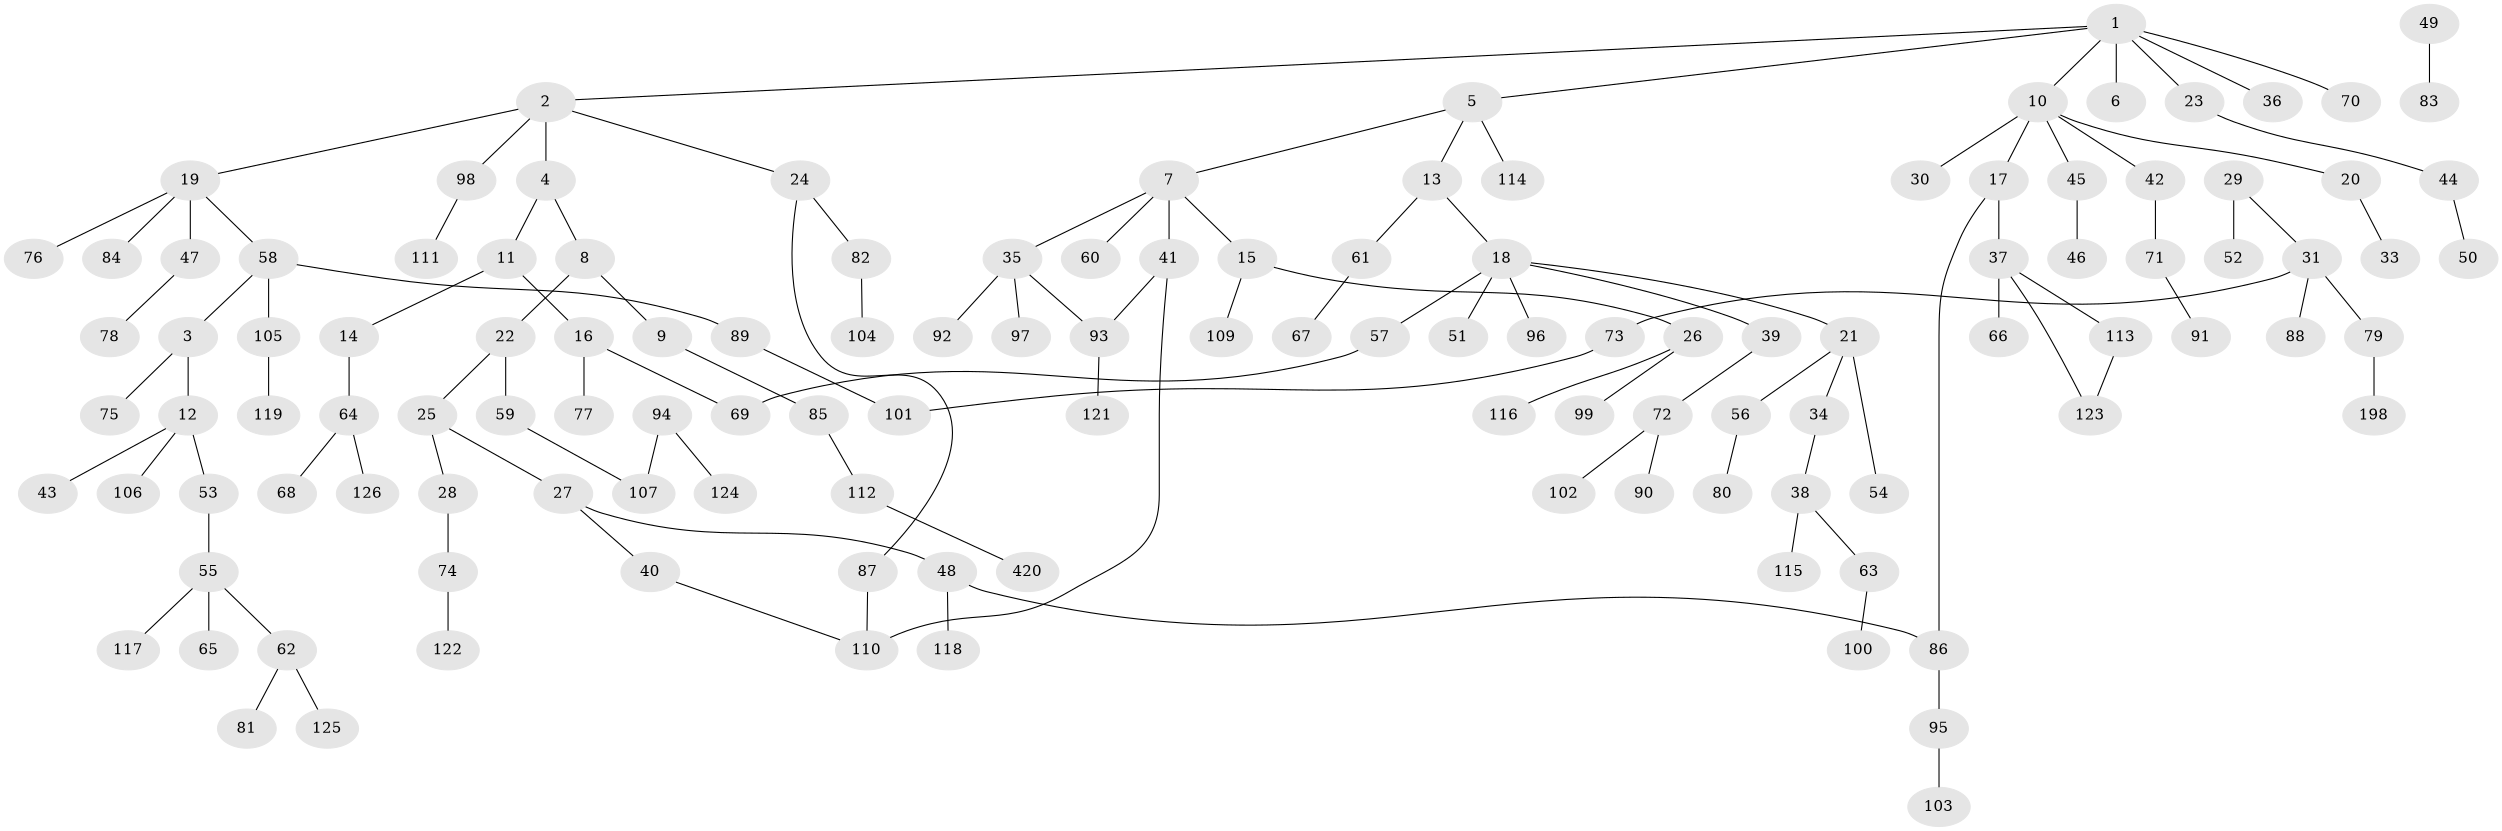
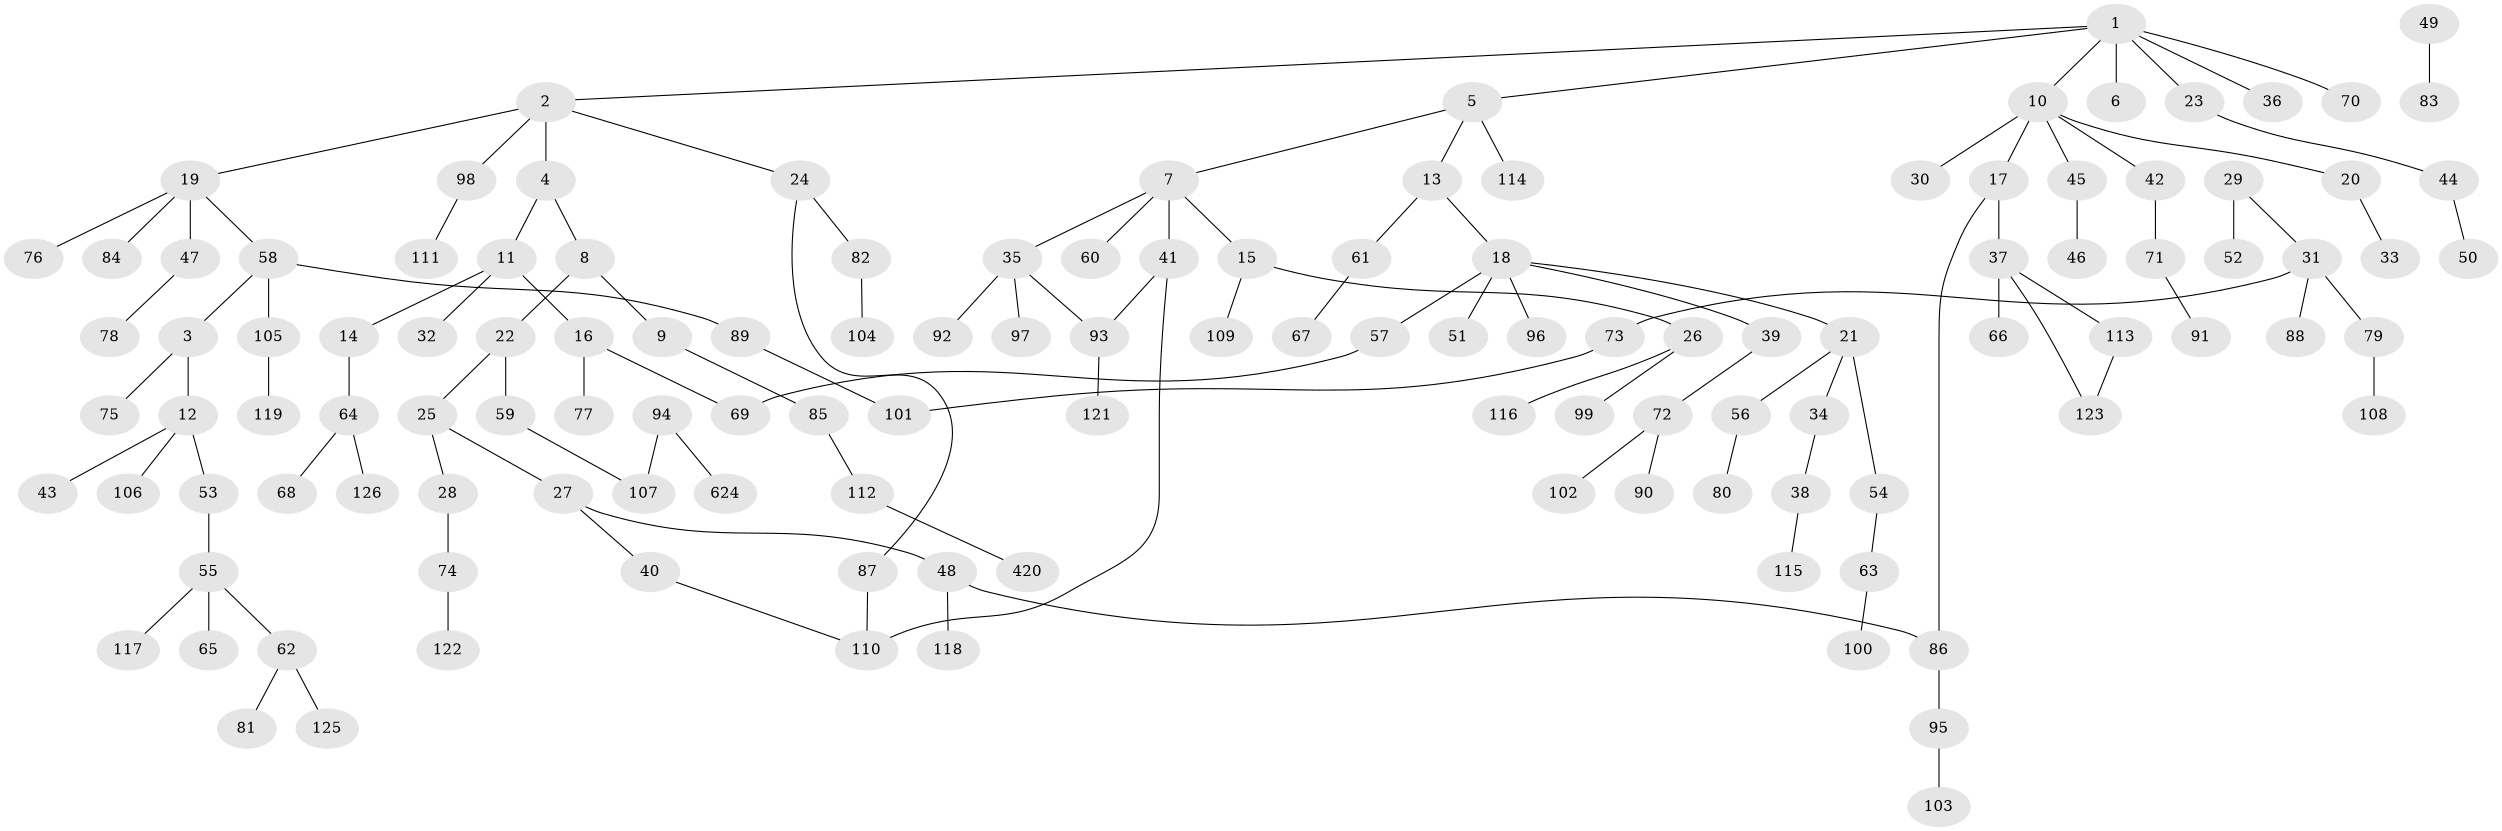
none -> (427, 337)
(2374, 415) -> (2374, 415)
(725, 494) -> (725, 494)
(1835, 533) -> (1874, 533)
